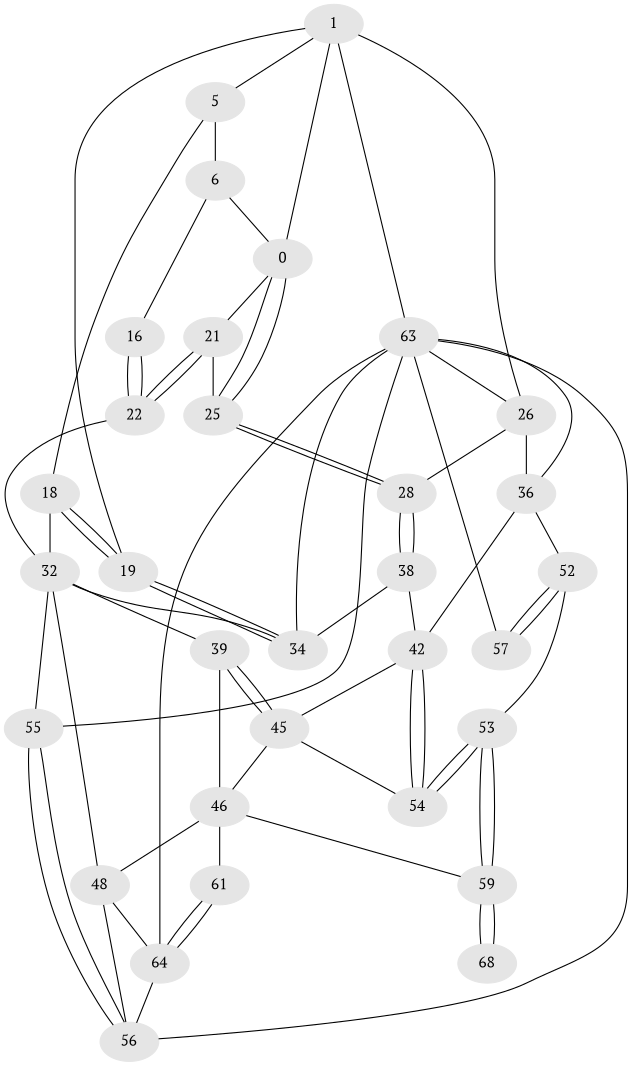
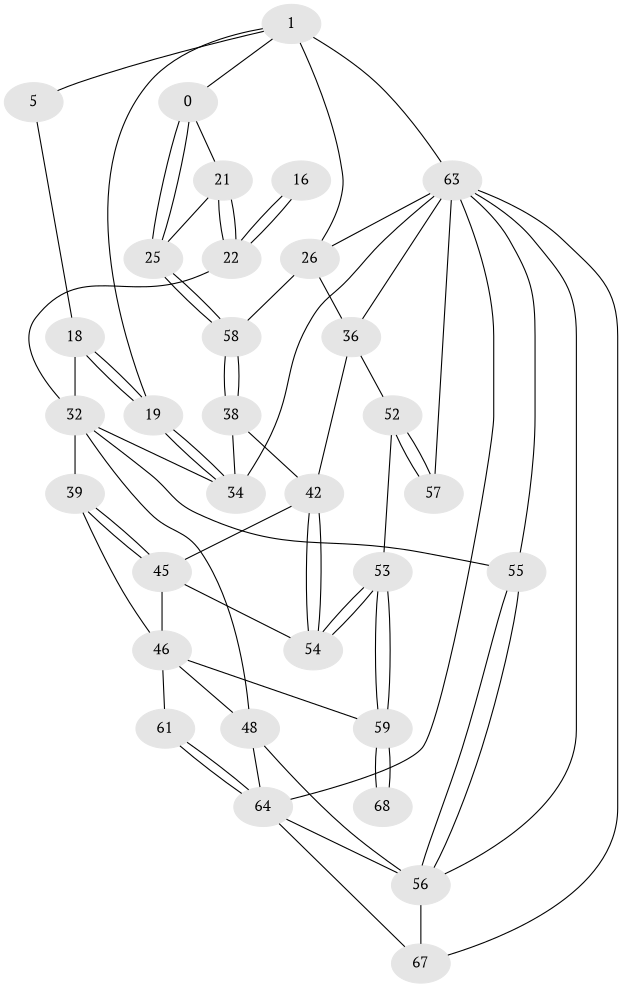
(215, 181) -> none
(407, 494) -> (232, 337)
none -> (421, 964)
